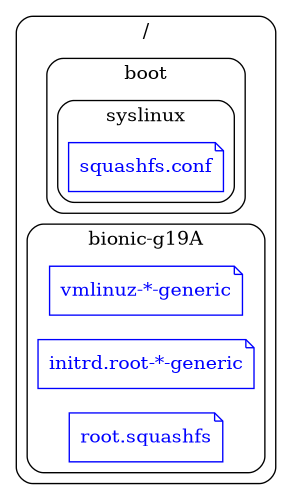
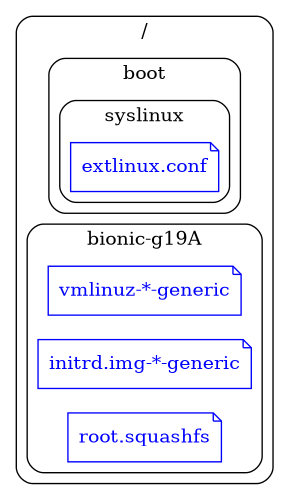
(146, 167) -> (145, 167)
(146, 364) -> (145, 364)
